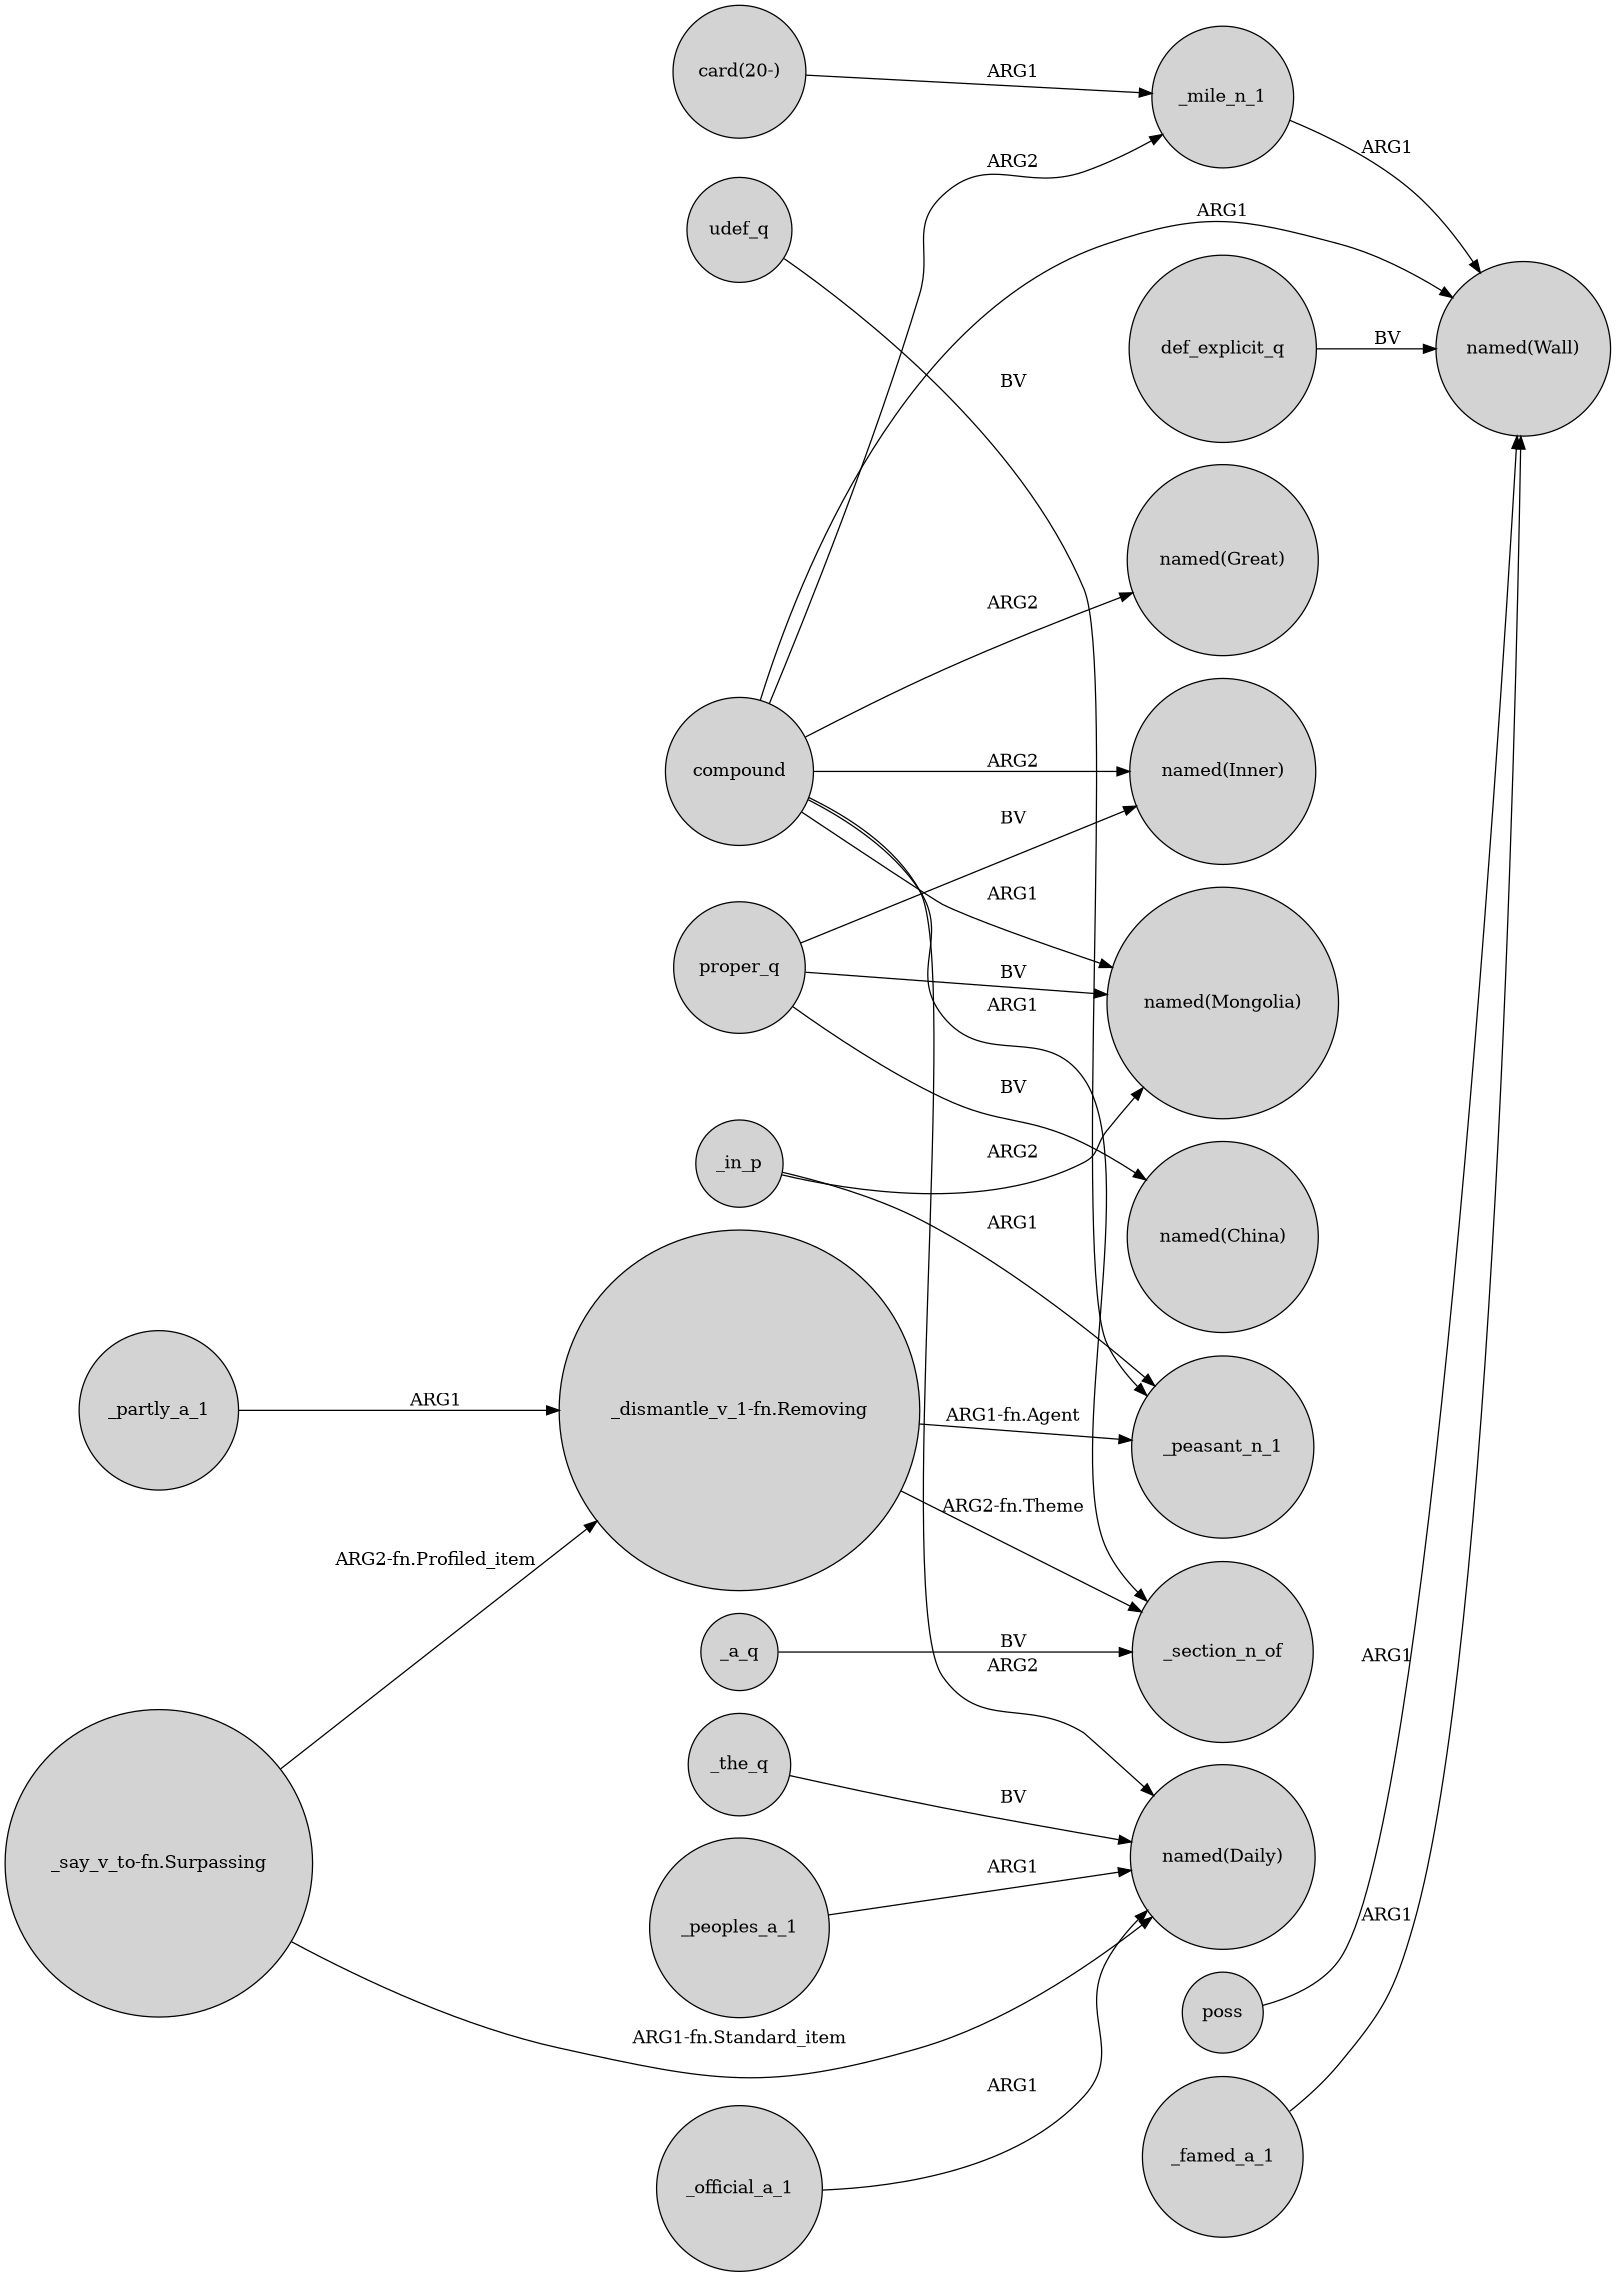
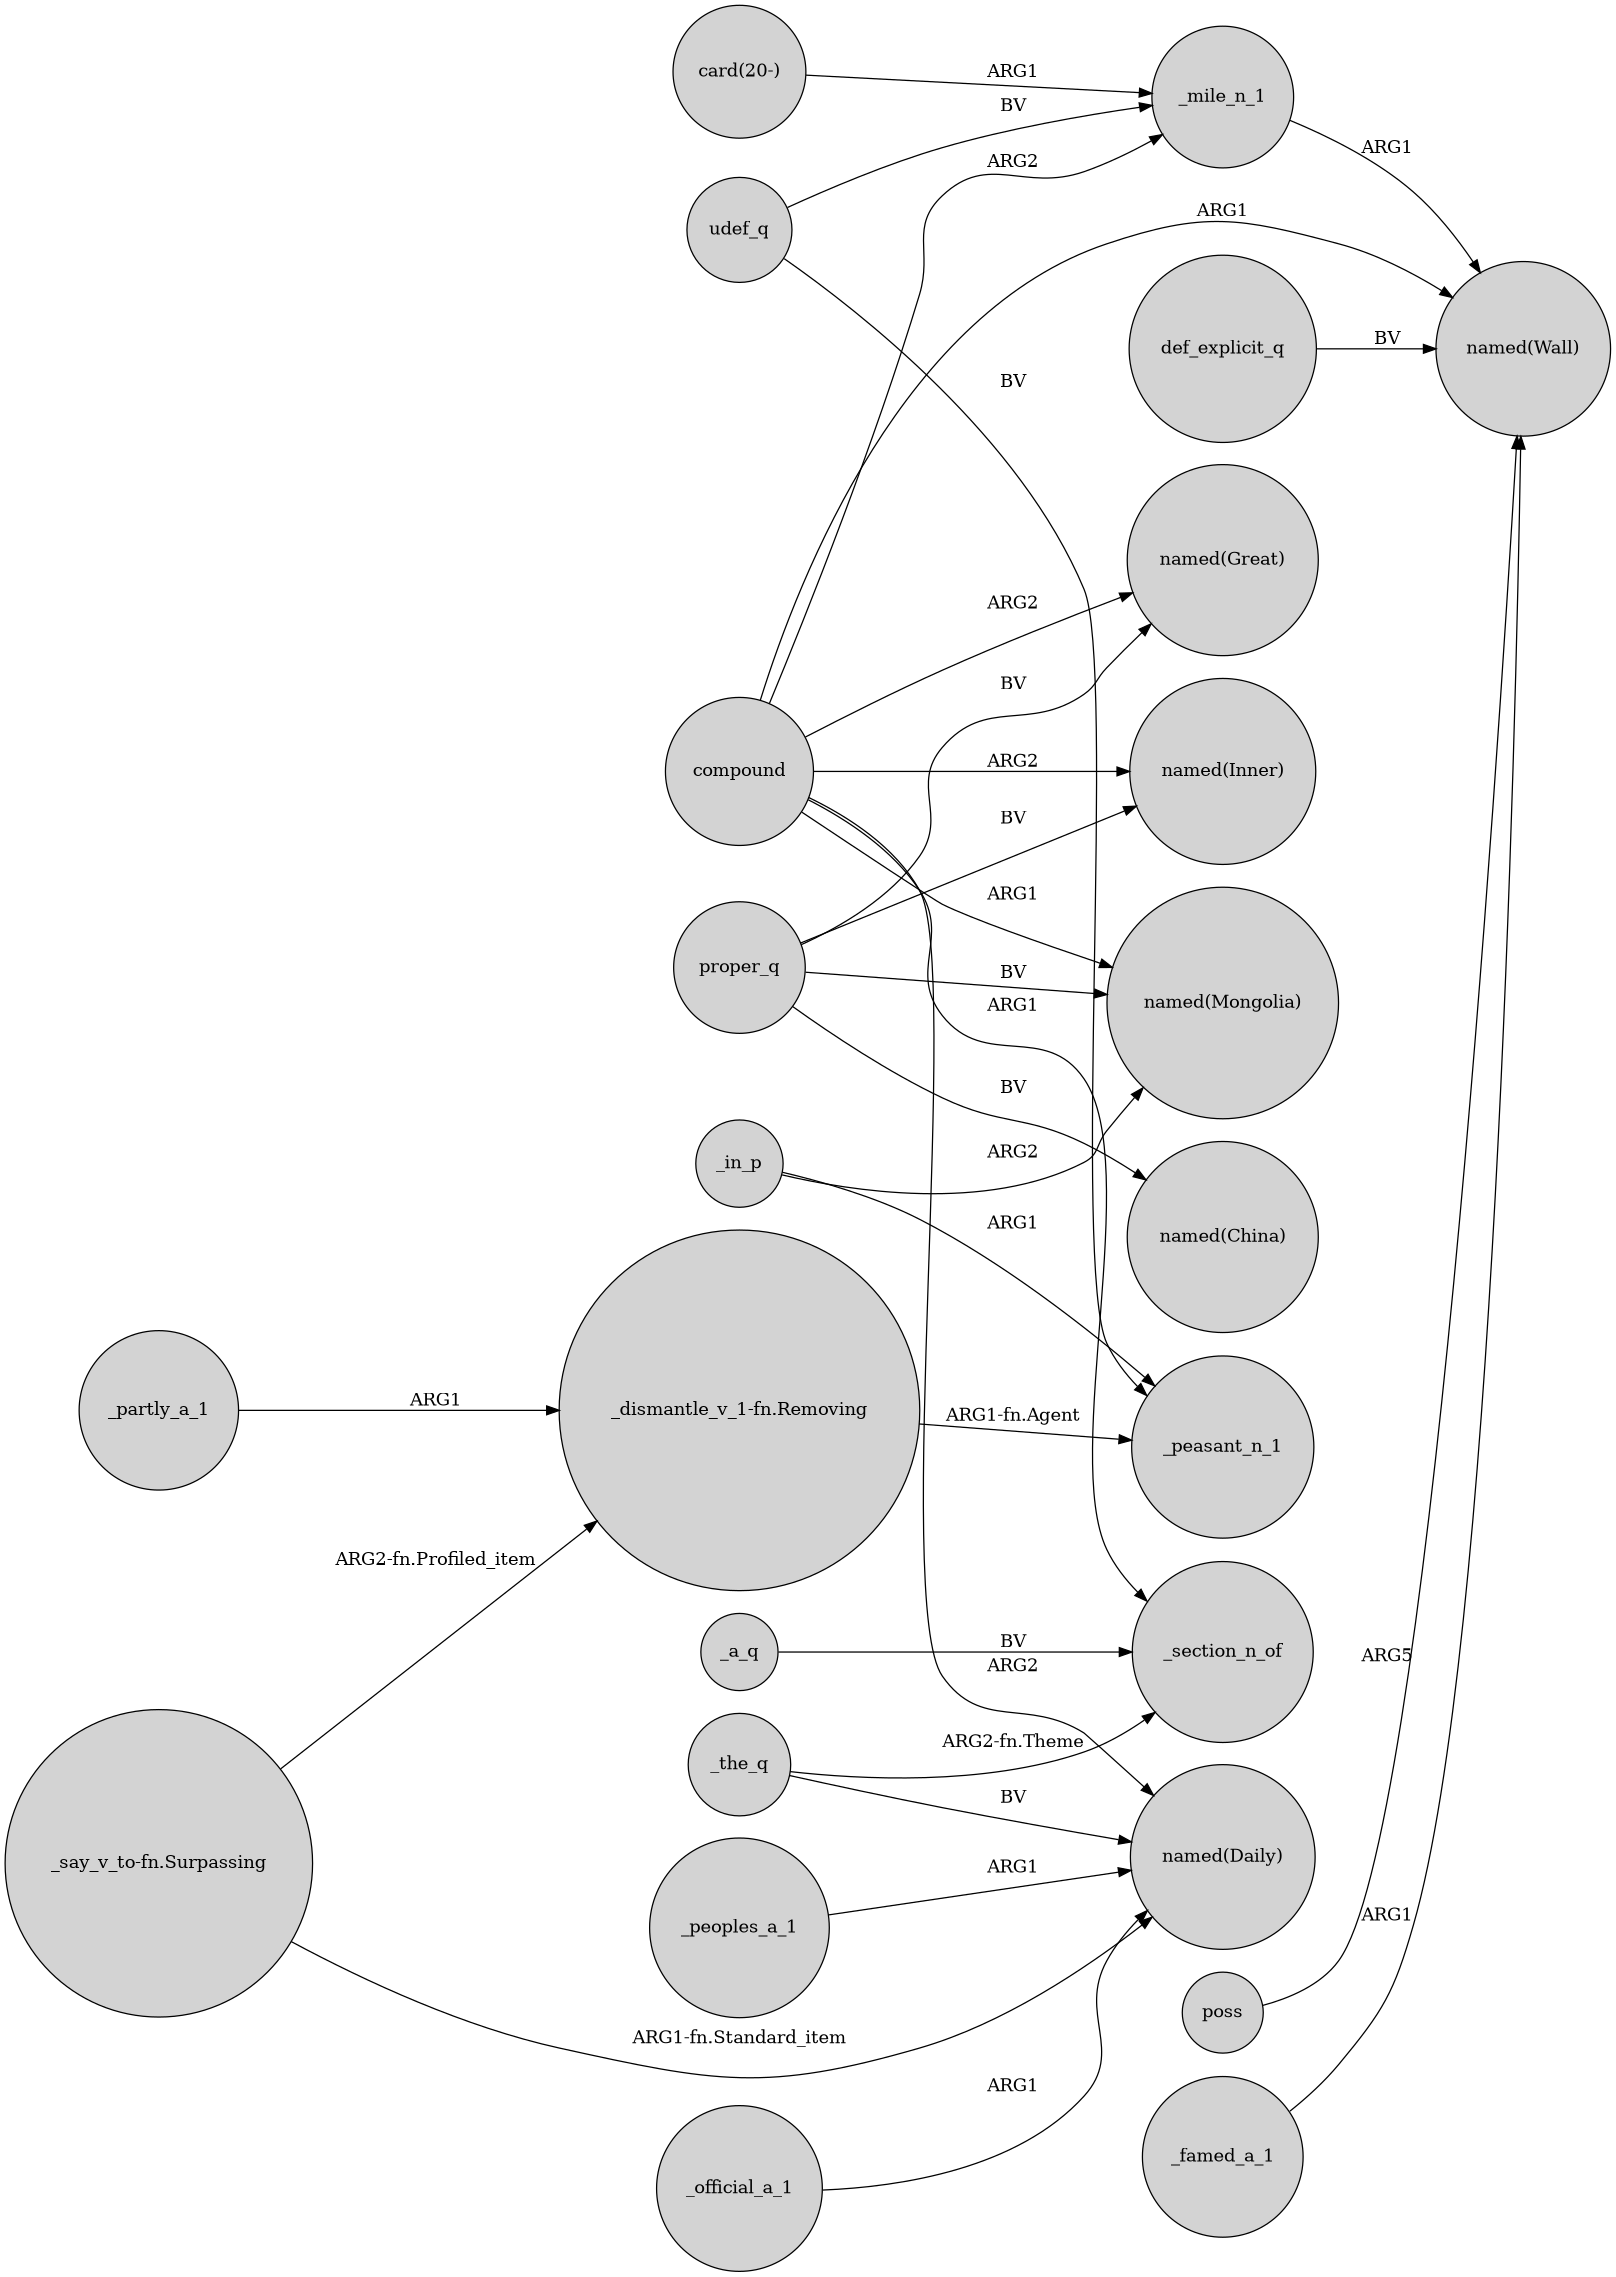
none -> (959, 143)
none -> (936, 757)
(1016, 1548) -> (972, 1775)
(1387, 1656) -> (1387, 1656)
